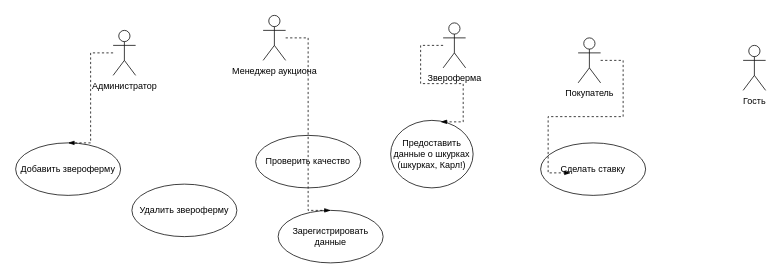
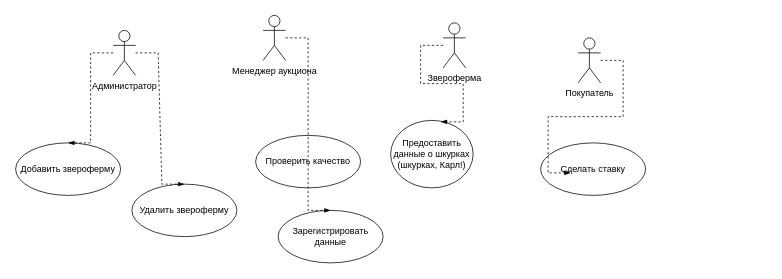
(754, 68) -> none
none -> (161, 156)
